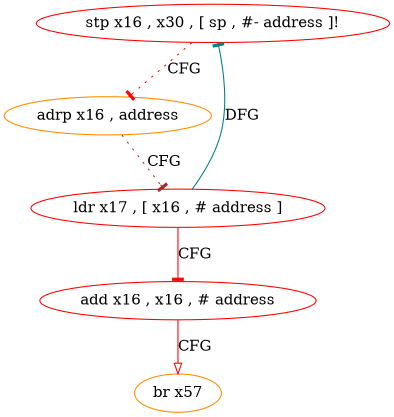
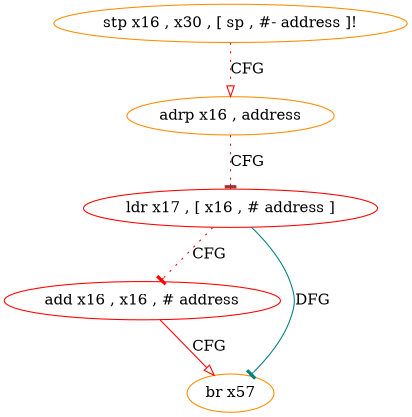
(213, 23) -> (231, 23)
(162, 68) -> (231, 64)
(223, 122) -> (294, 299)
(178, 252) -> (188, 253)
